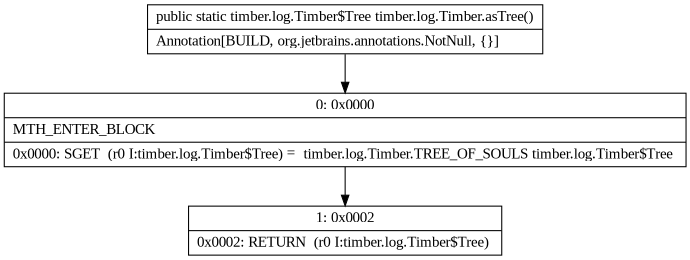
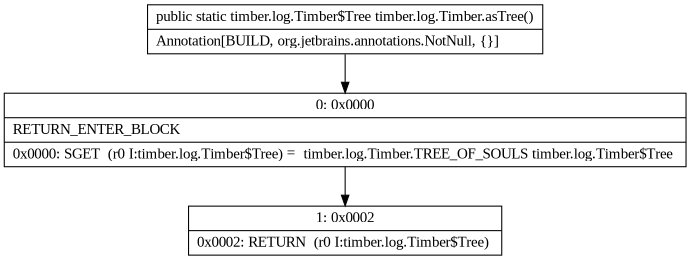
(84, 129) -> (96, 129)
